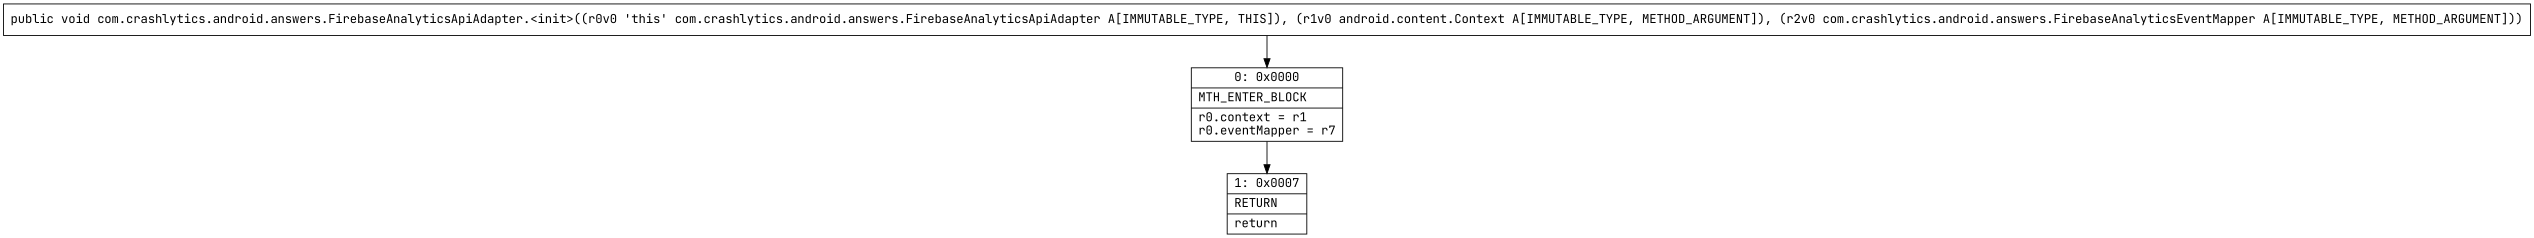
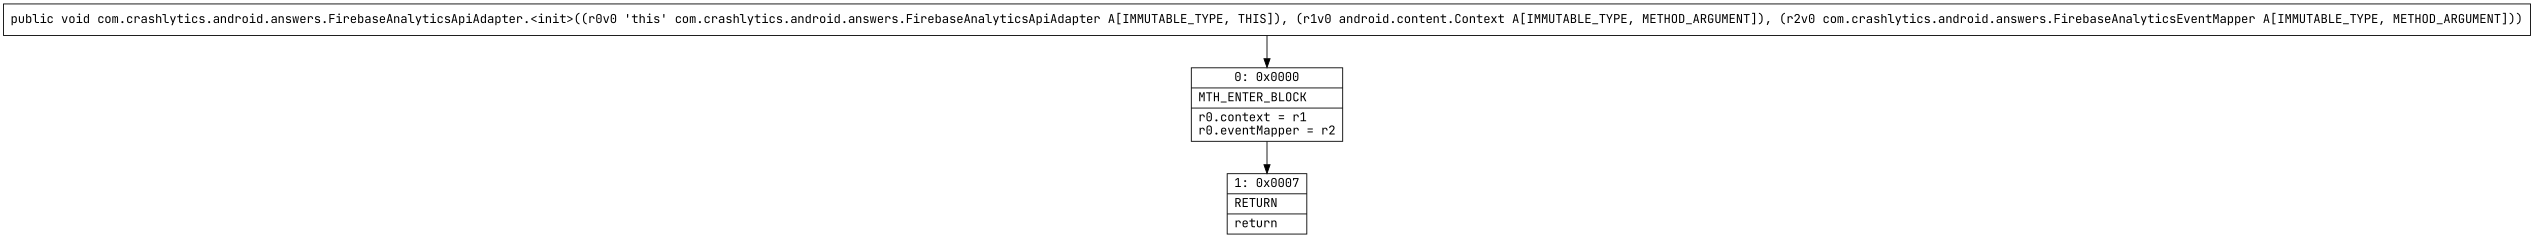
(1267, 131) -> (1267, 131)
